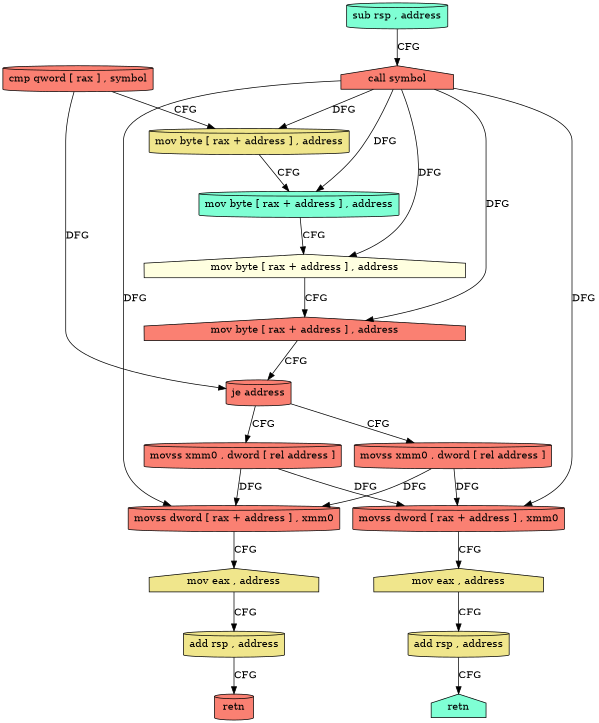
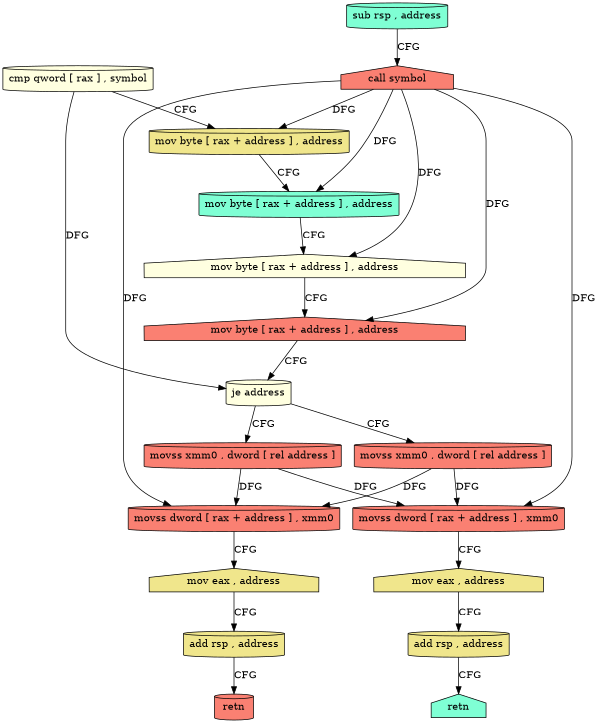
(78, 79) -> (78, 79)
(259, 393) -> (259, 393)
